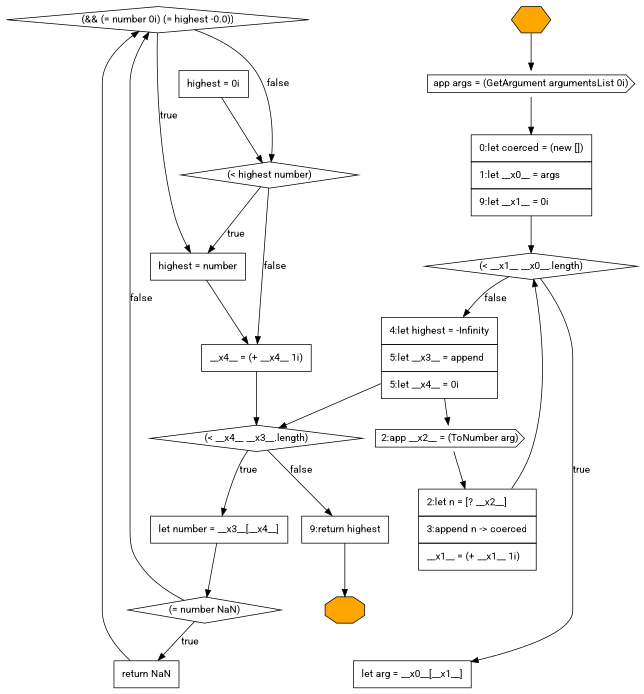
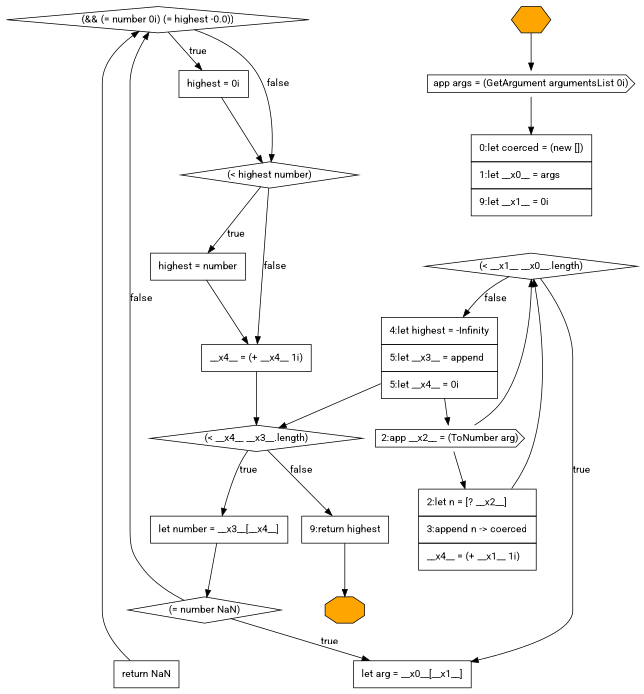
(162, 141) -> (183, 48)
(531, 231) -> (520, 364)
(473, 556) -> (473, 556)
(179, 638) -> (297, 638)
